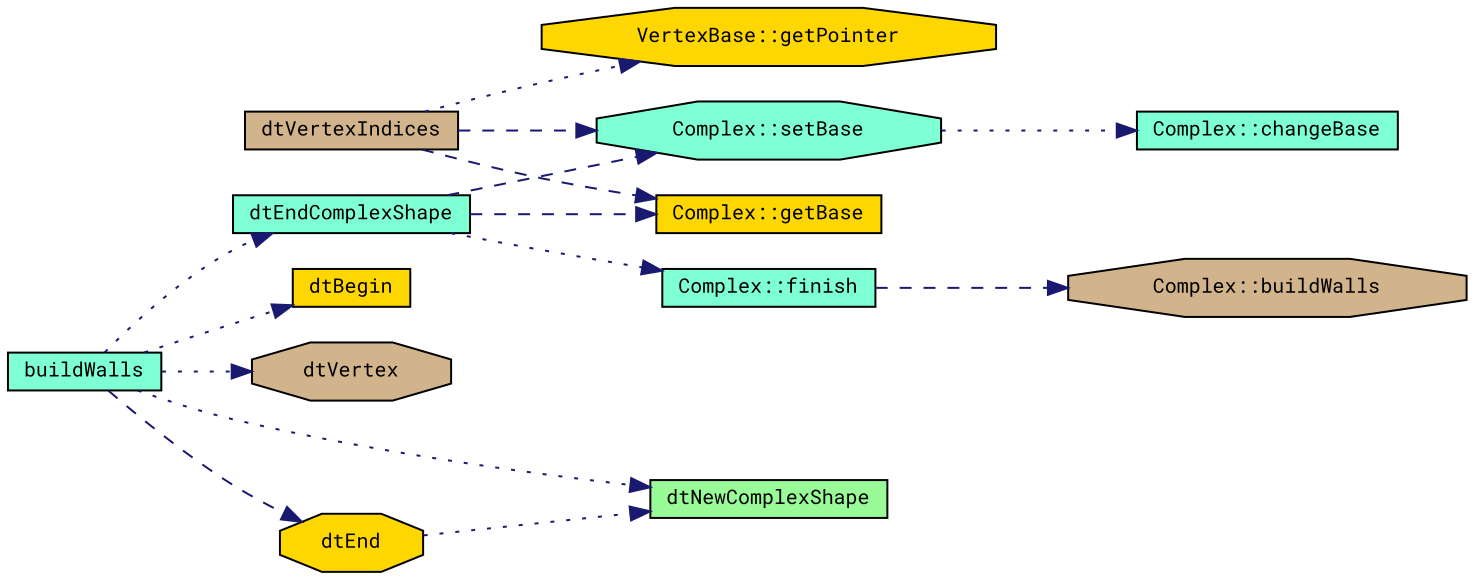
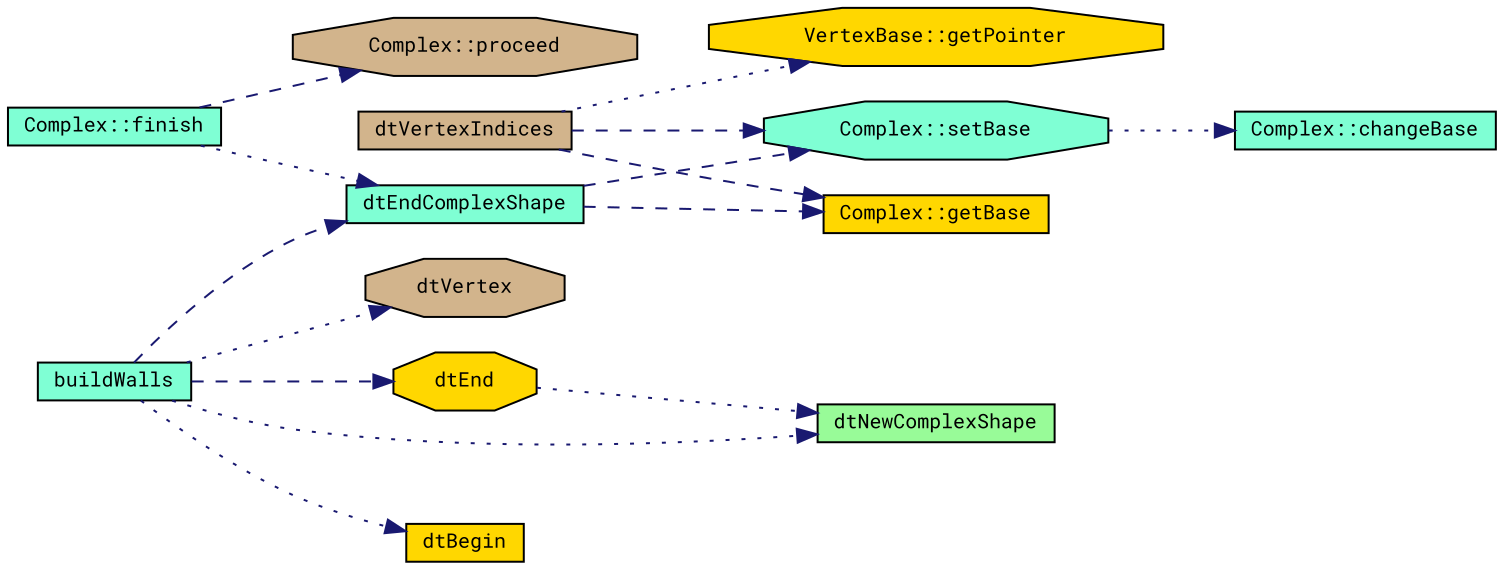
(546, 251) -> (279, 163)
(1267, 288) -> (465, 47)
(174, 290) -> (223, 284)
